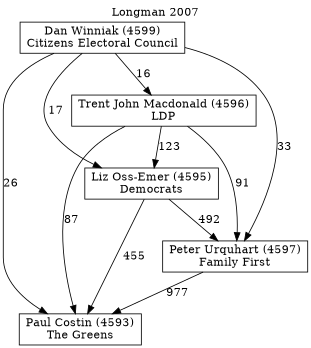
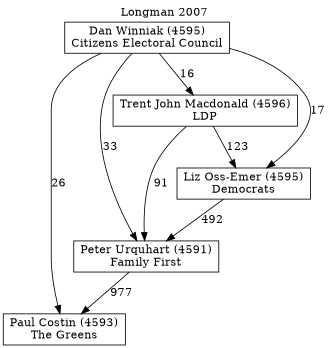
(102, 38) -> (147, 38)
(65, 204) -> none
(118, 253) -> none
(235, 256) -> (146, 256)
